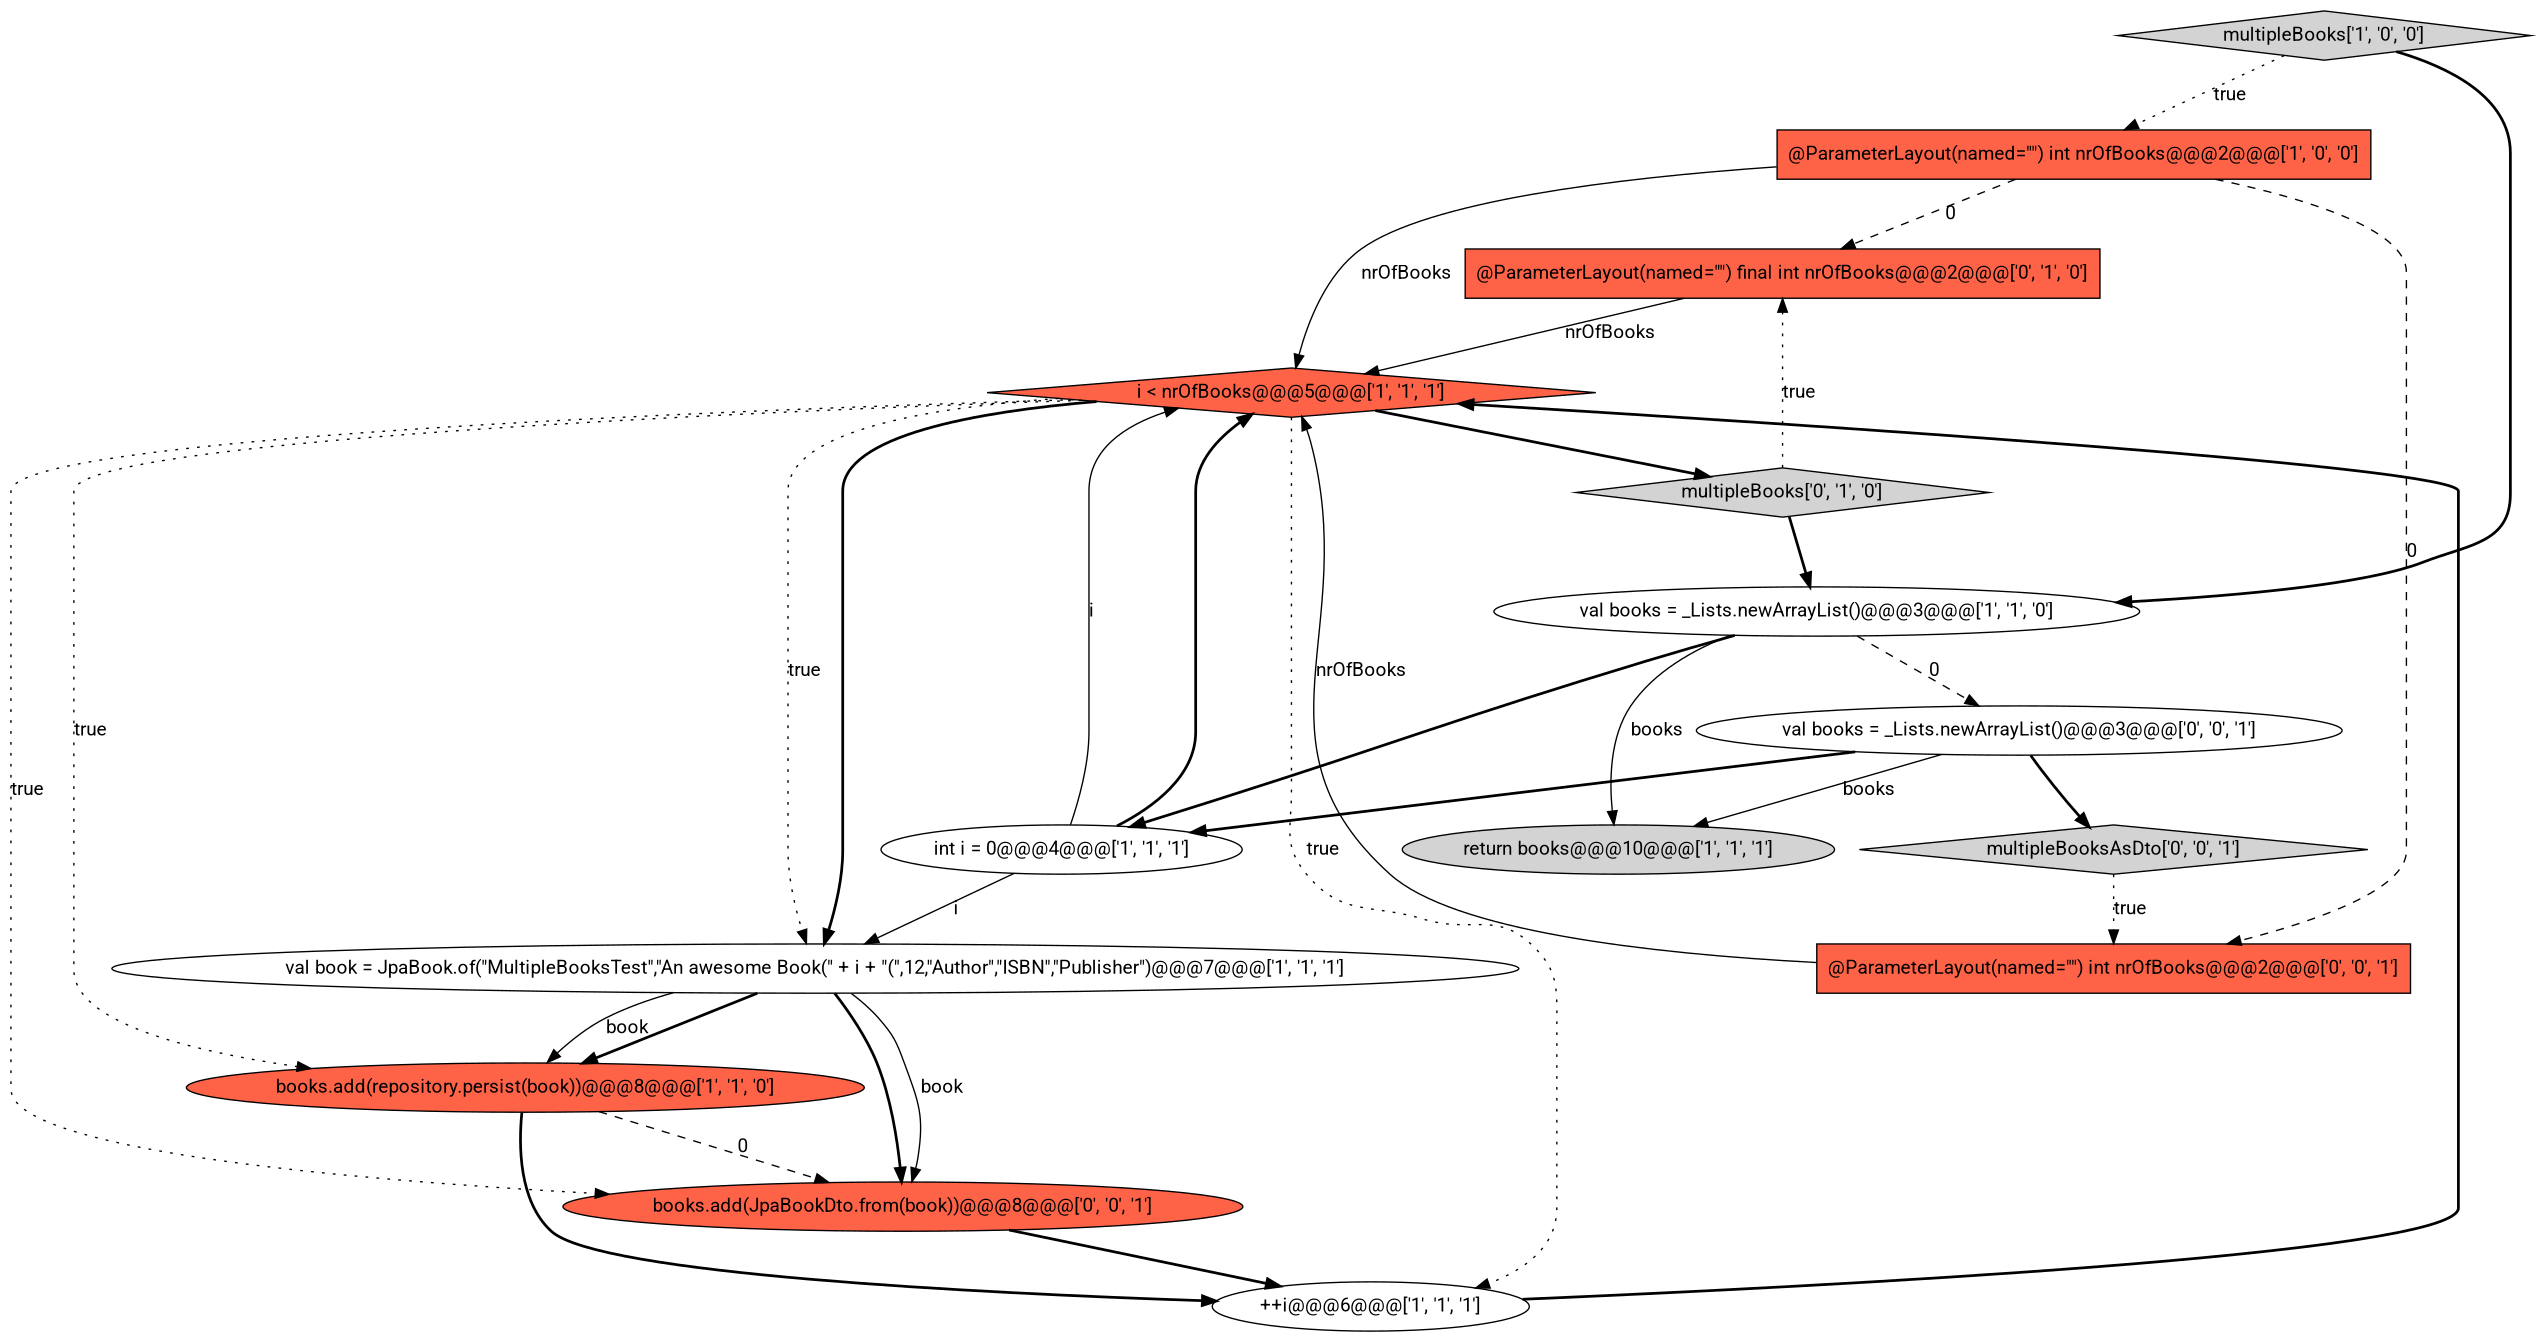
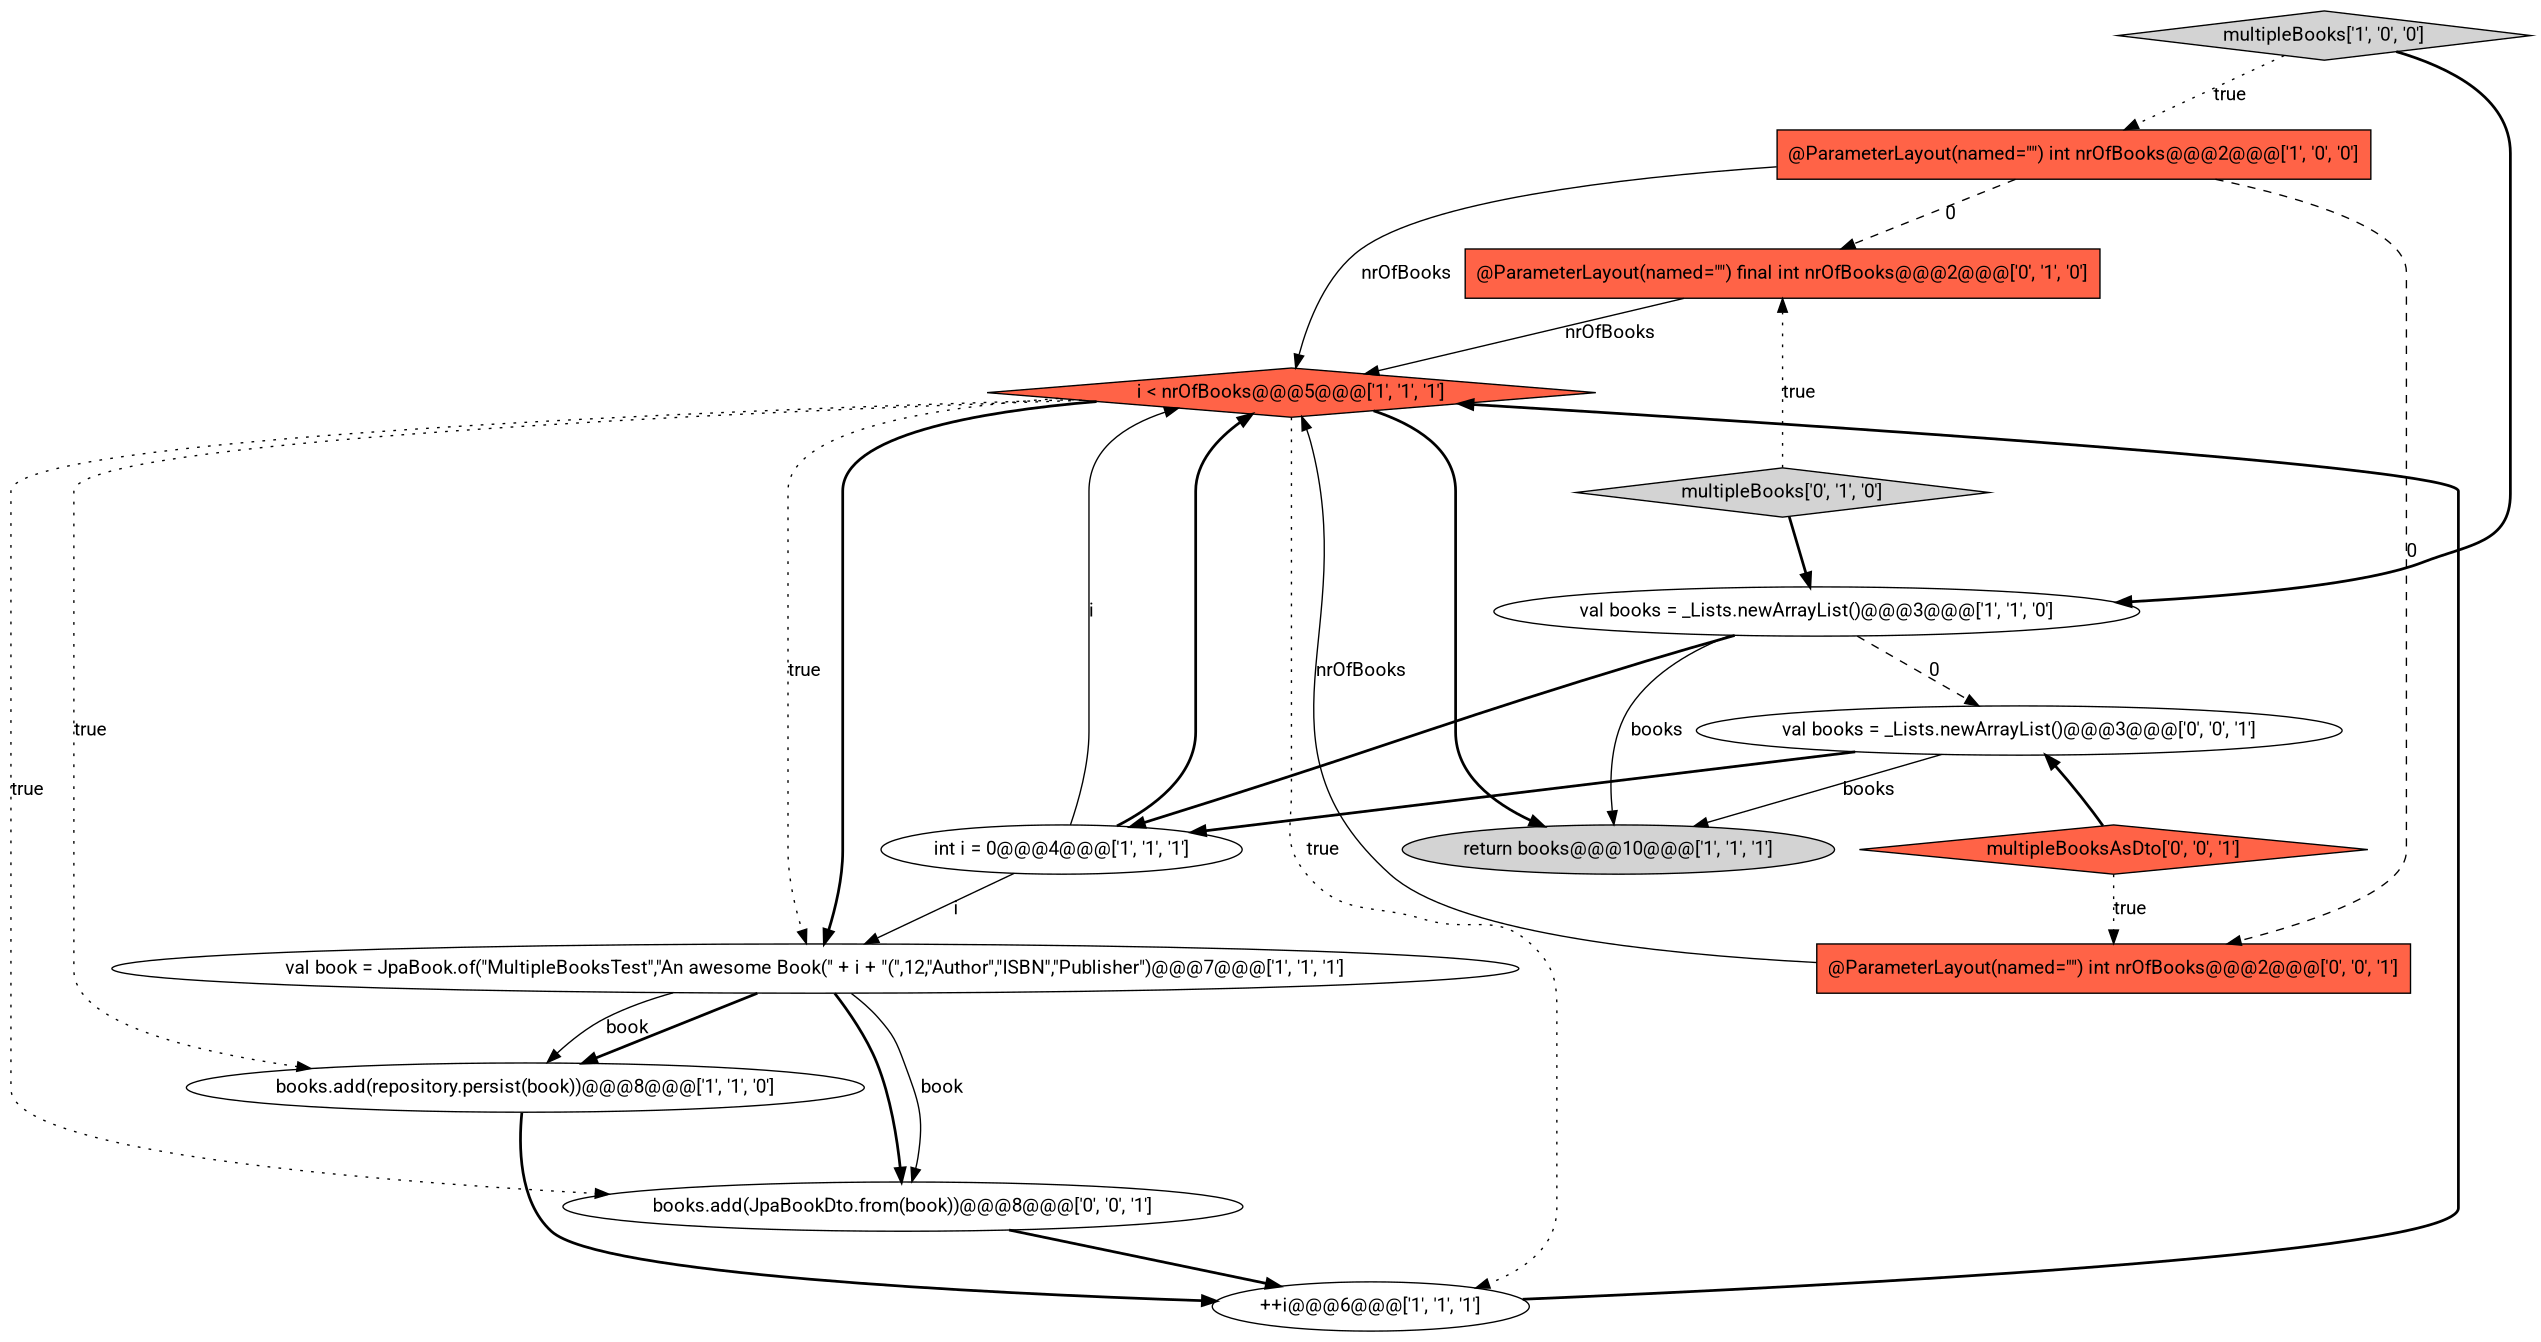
(1535, 442) -> (1456, 612)
(2055, 787) -> (2080, 795)
(2114, 850) -> (2114, 850)
(525, 1088) -> (525, 1088)
(707, 1145) -> none
(903, 1207) -> (903, 1207)
